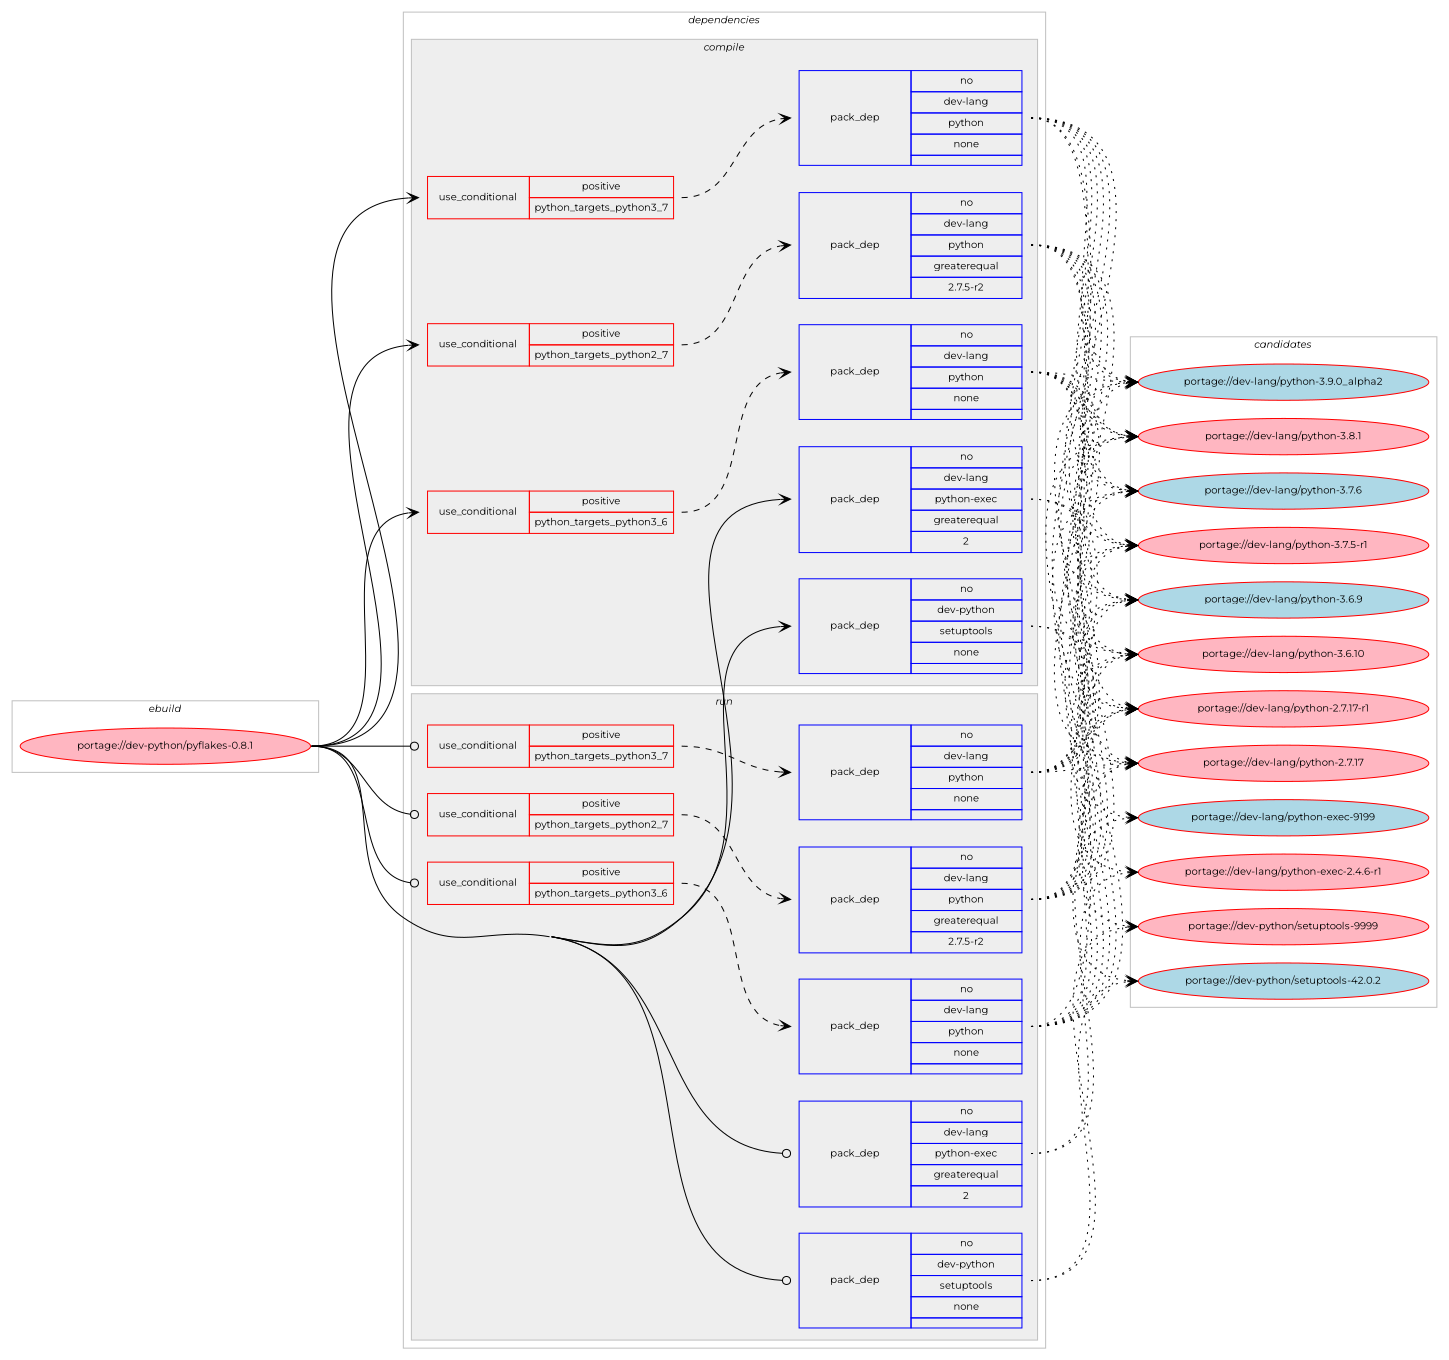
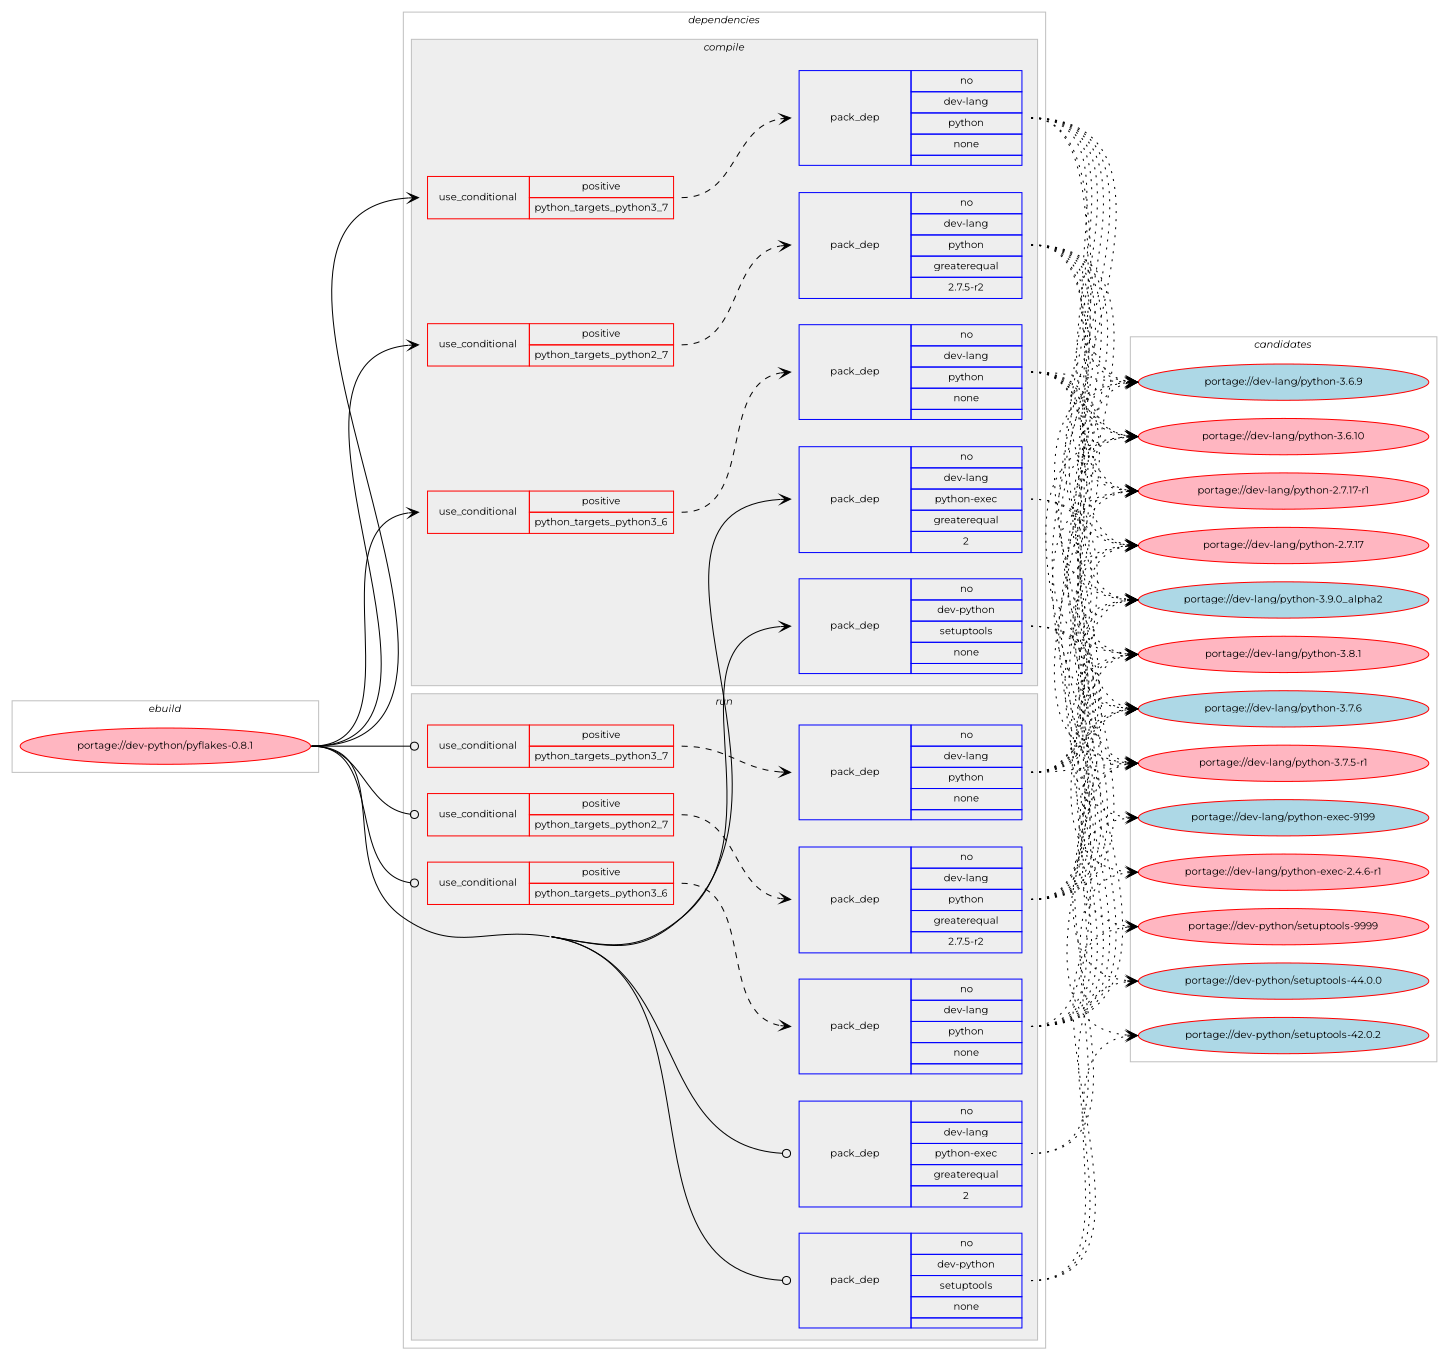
none -> (1284, 981)
